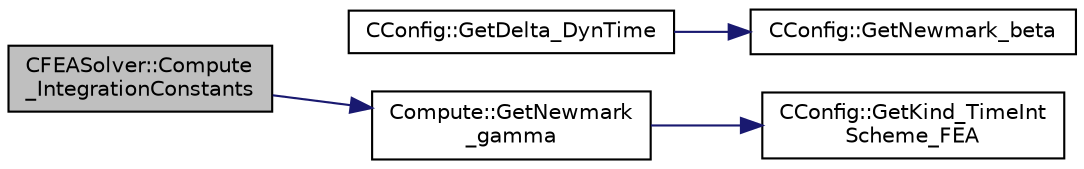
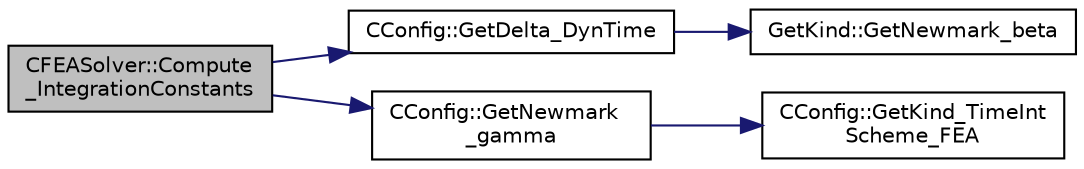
(913, 32) -> (913, 32)
none -> (301, 58)
(511, 125) -> (511, 125)
